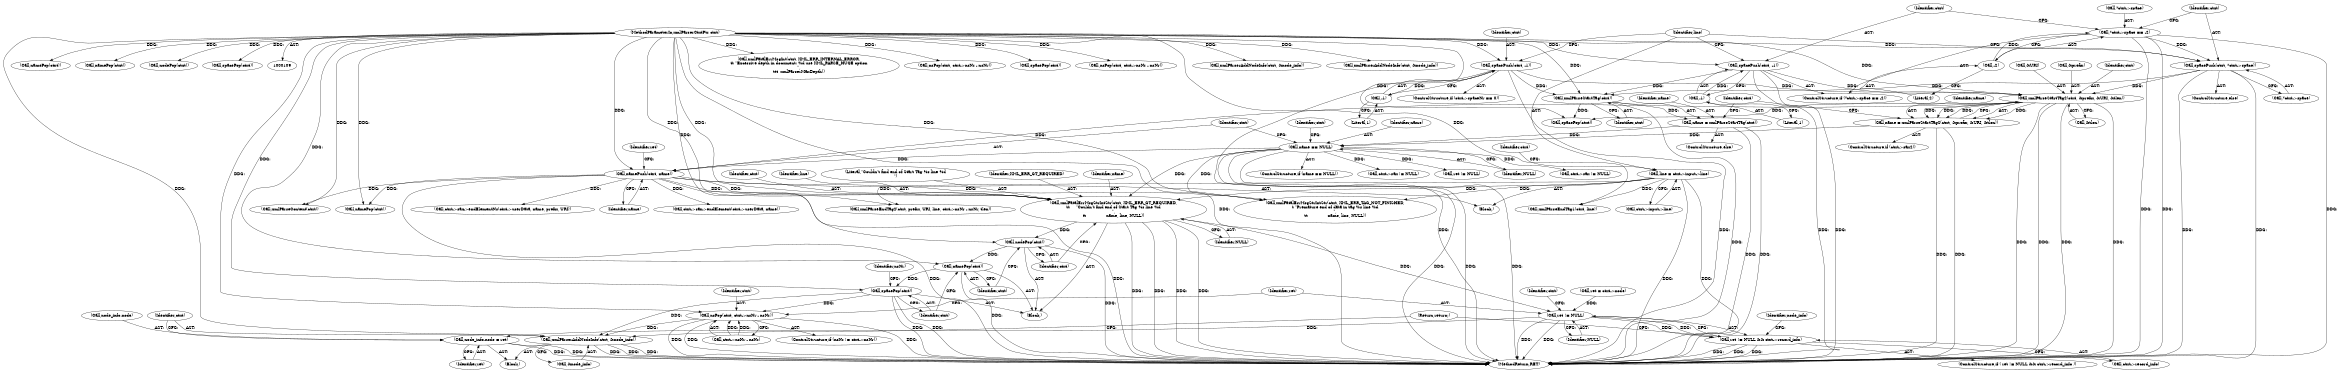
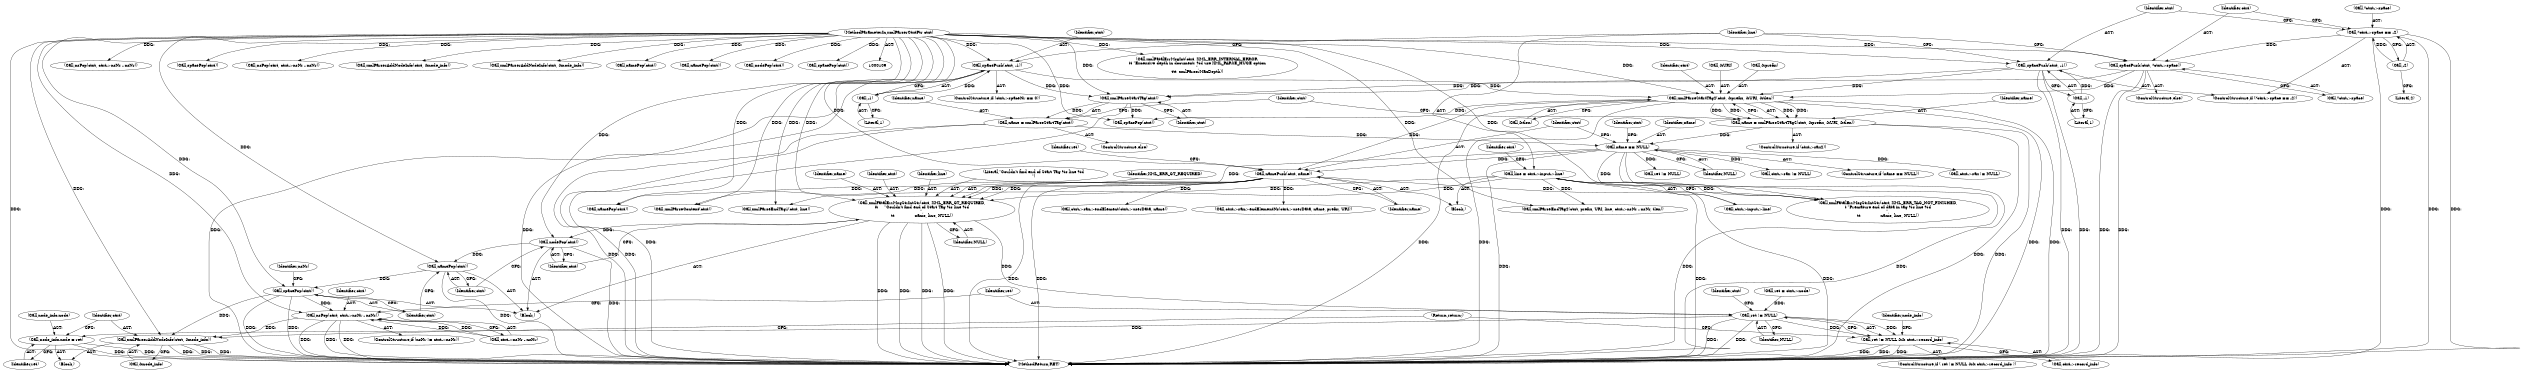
(1910, 70) -> none
